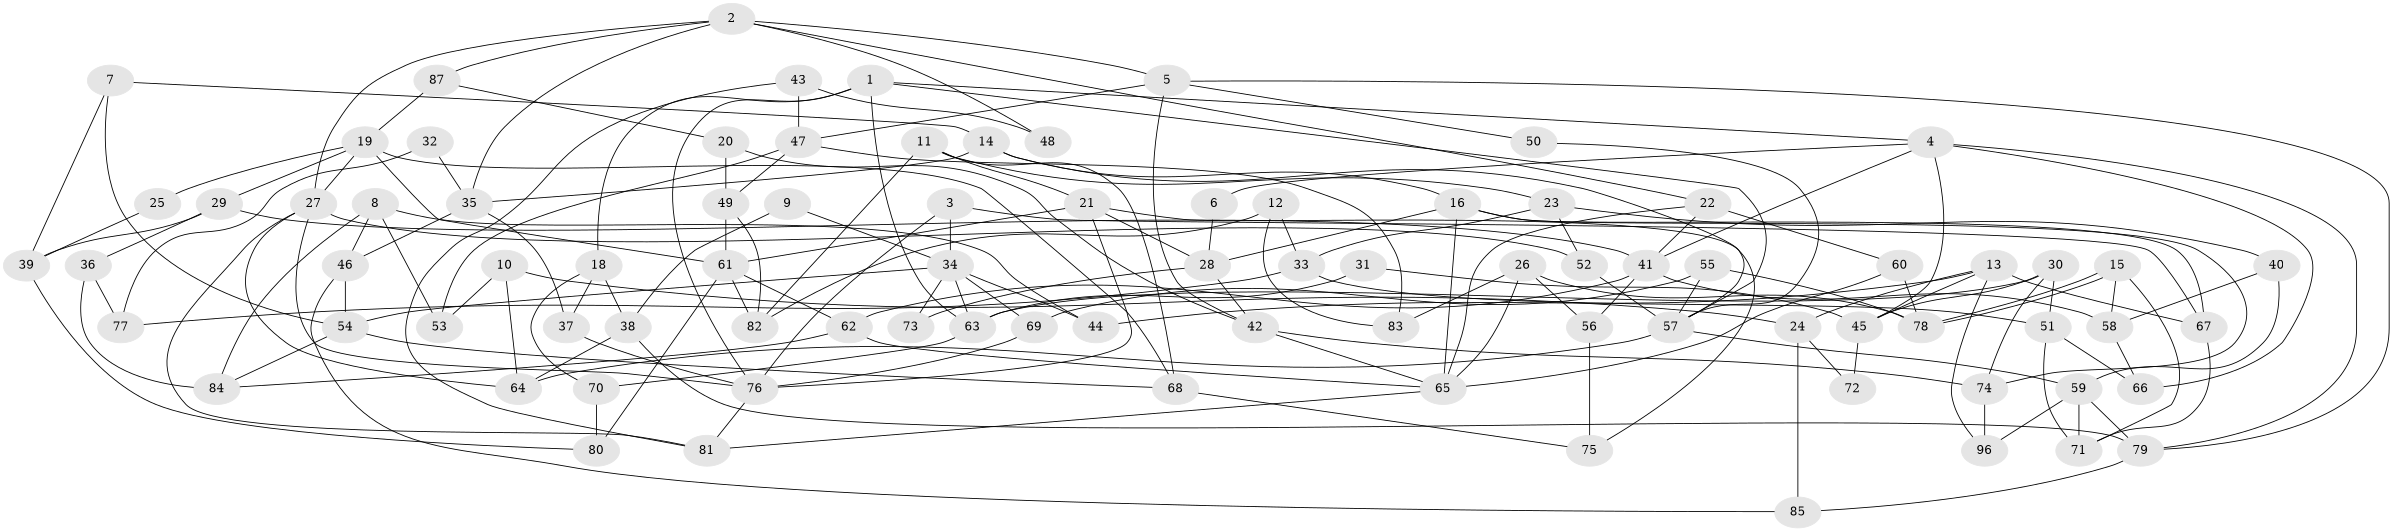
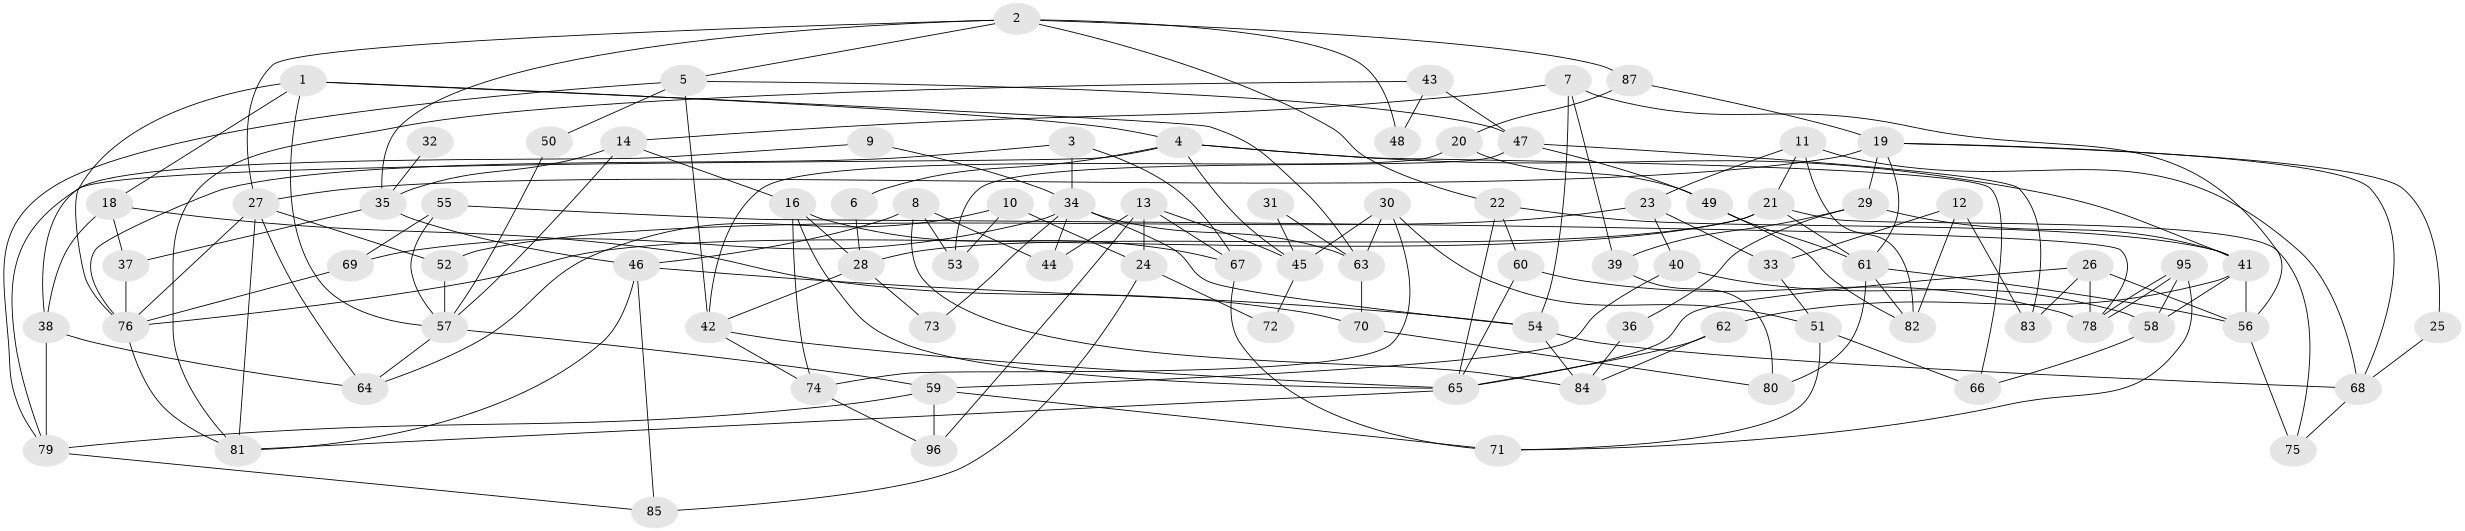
none -> (1983, 138)
(92, 235) -> (2398, 358)
(2118, 266) -> (2184, 266)
(779, 292) -> (2057, 291)
(121, 327) -> none
none -> (474, 412)
